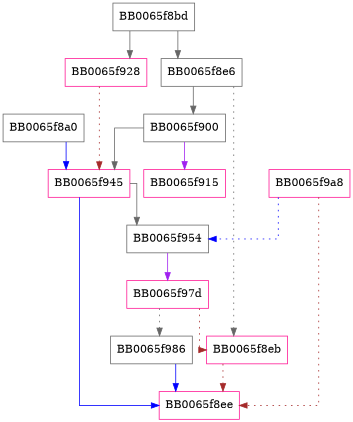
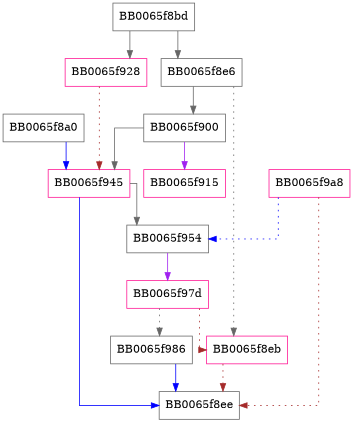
(199, 405) -> (199, 405)
